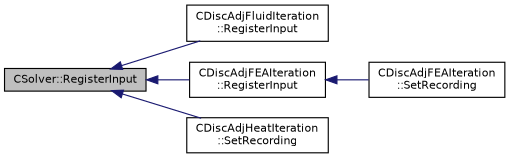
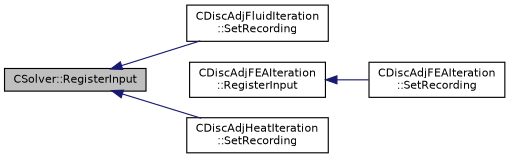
(258, 23) -> (258, 23)
(174, 80) -> none
